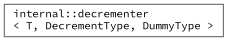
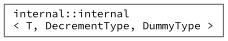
(114, 21) -> (114, 21)
